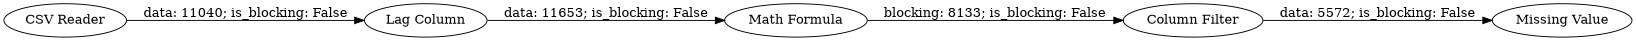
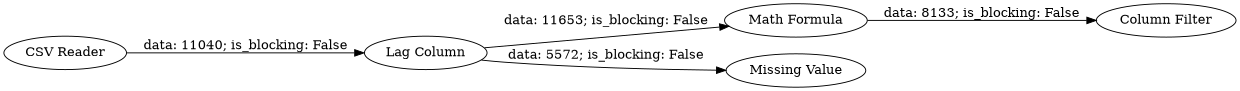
(995, 13) -> (982, 13)
(1373, 20) -> (599, 67)
